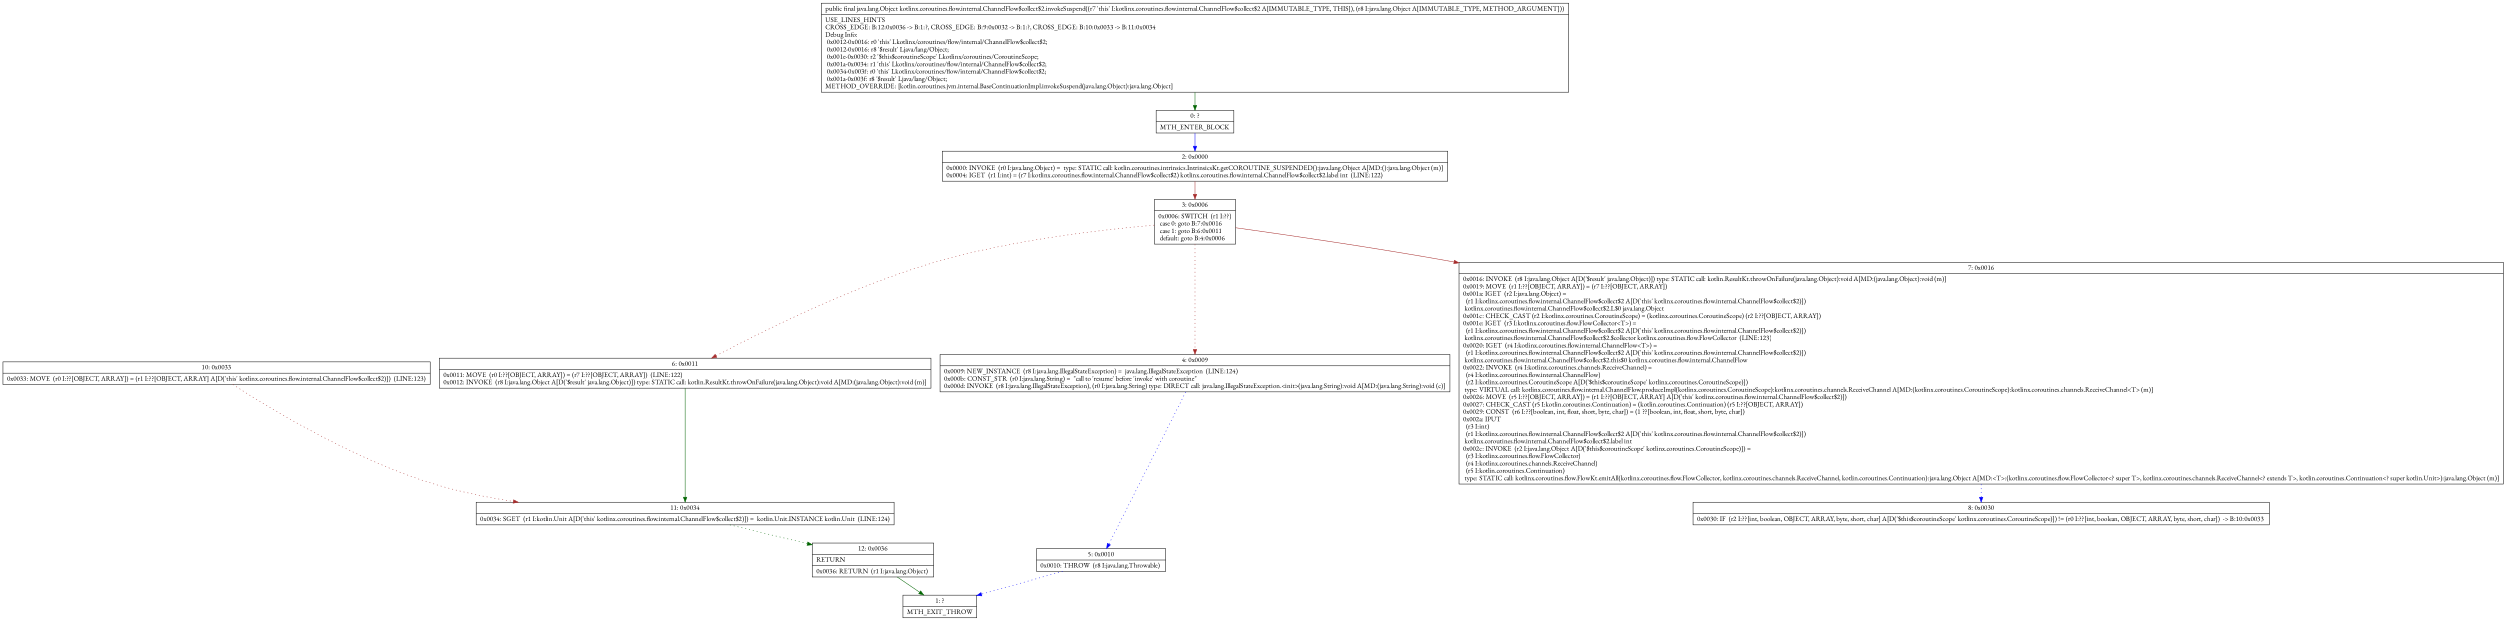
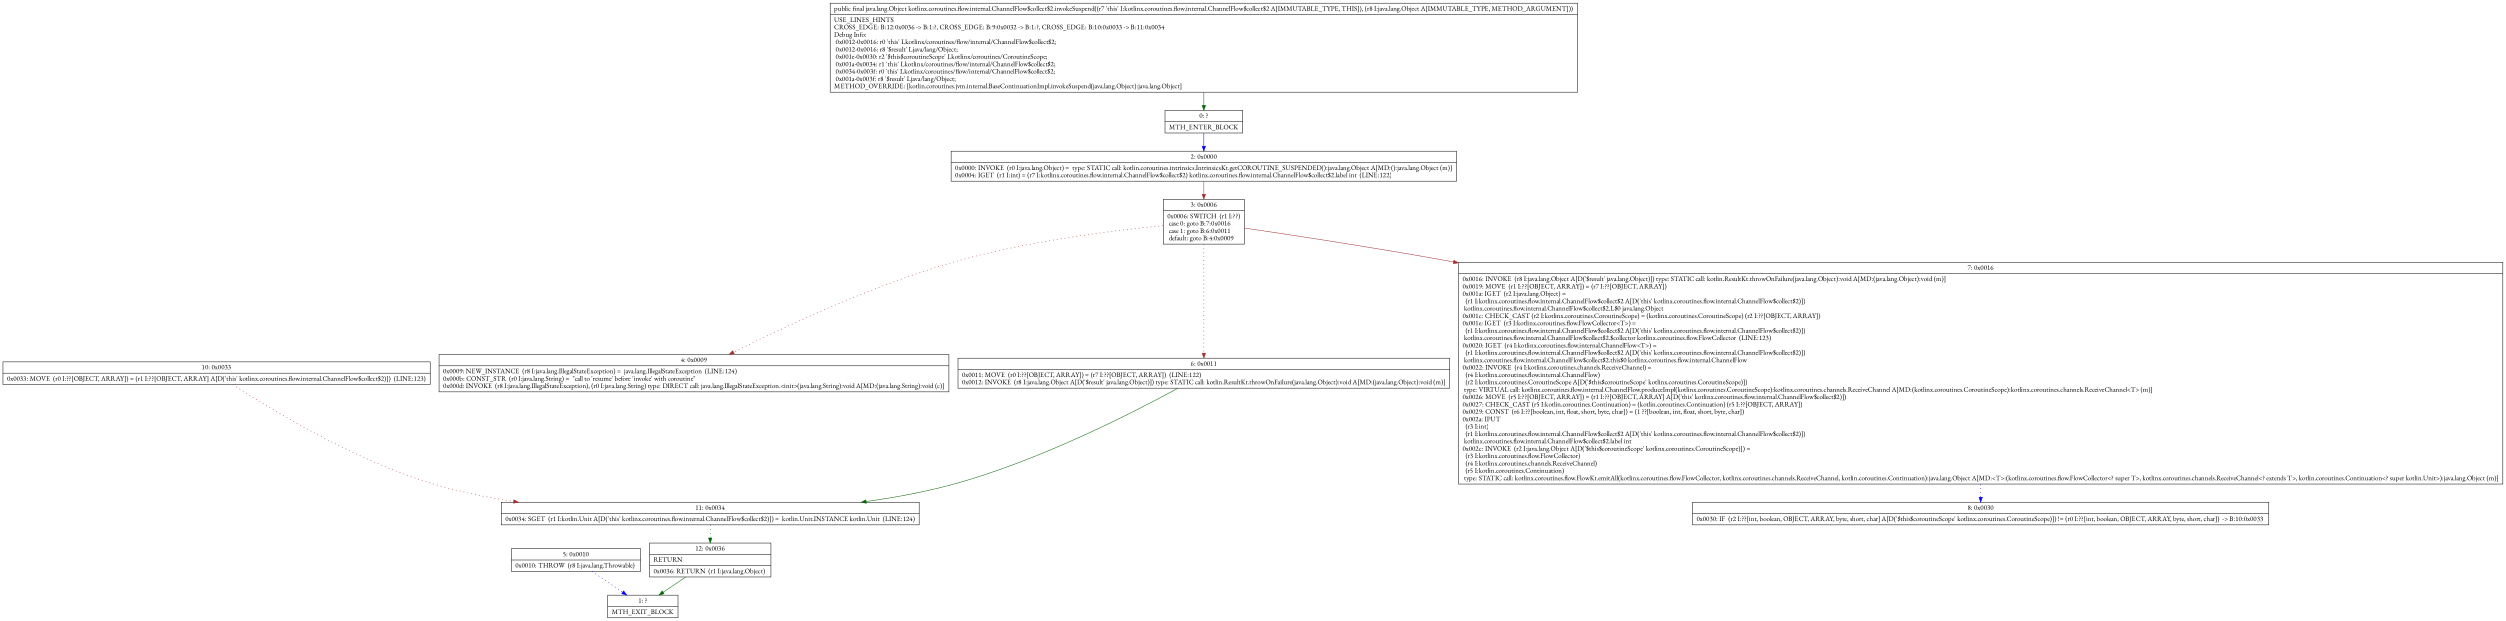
(1193, 238) -> (1201, 238)
(1147, 468) -> none
(940, 612) -> (643, 612)
